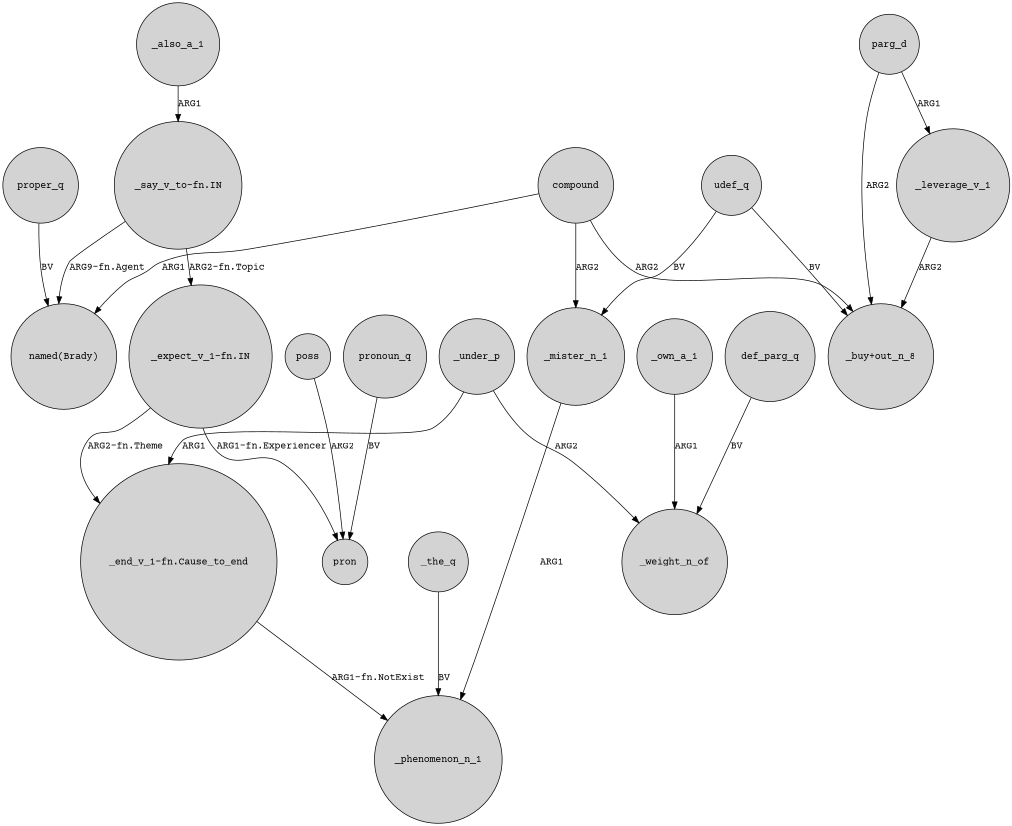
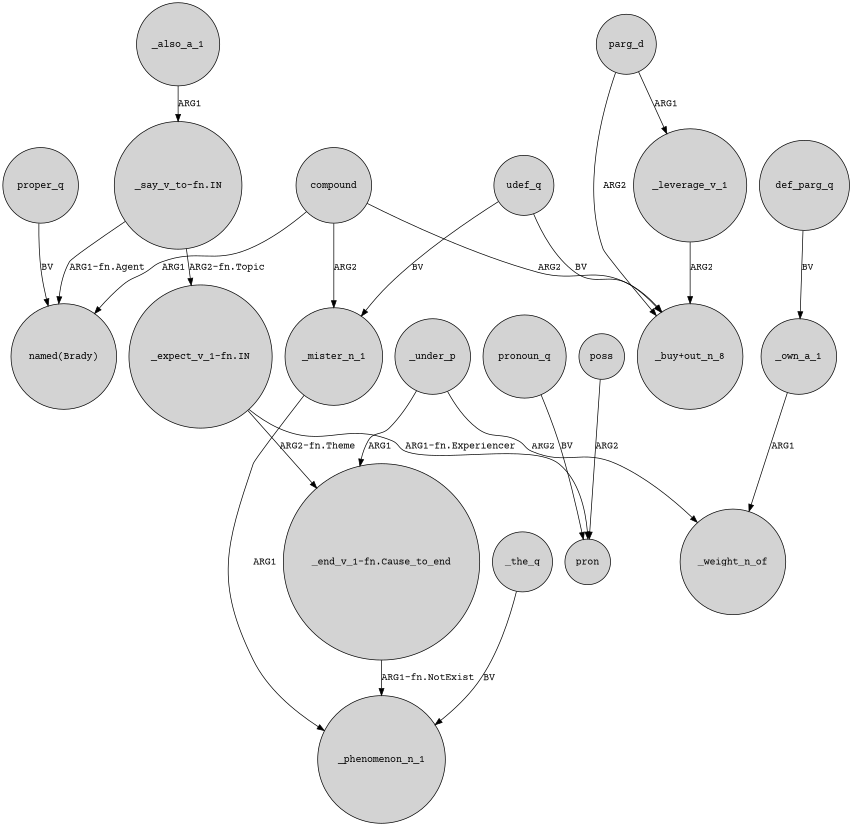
(107, 267) -> (107, 267)
(726, 452) -> (802, 271)
